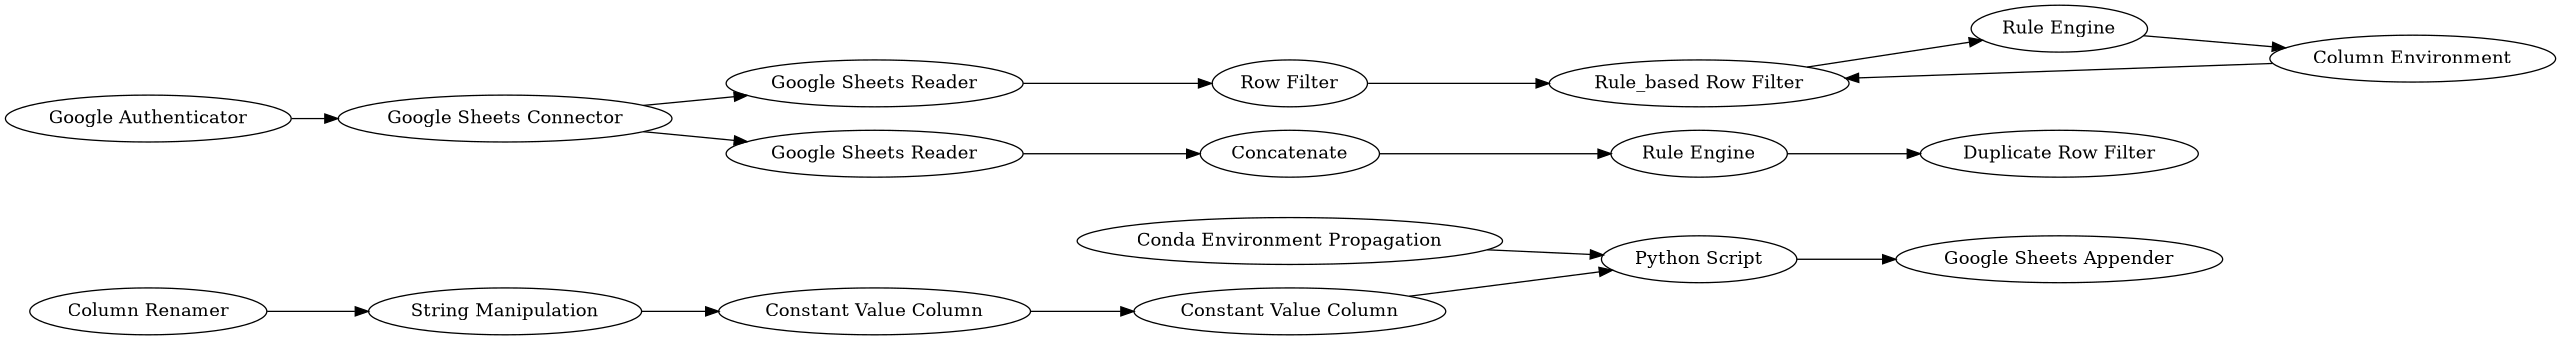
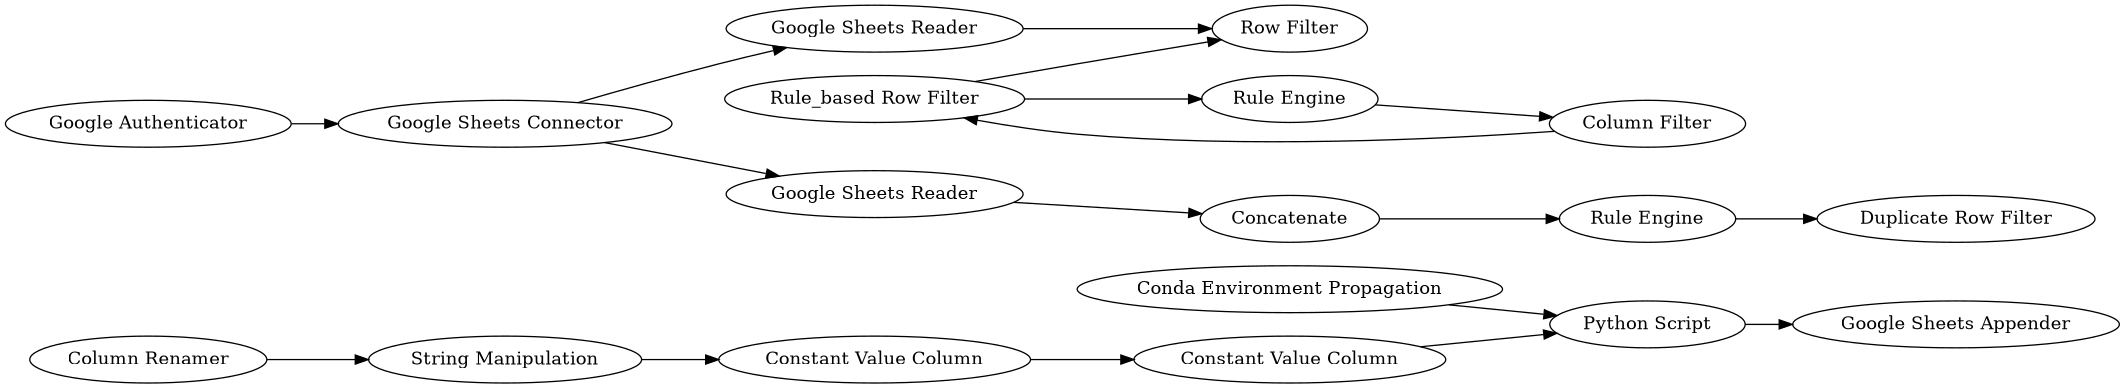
(2413, 59) -> (1647, 124)
(1452, 83) -> (1092, 61)
